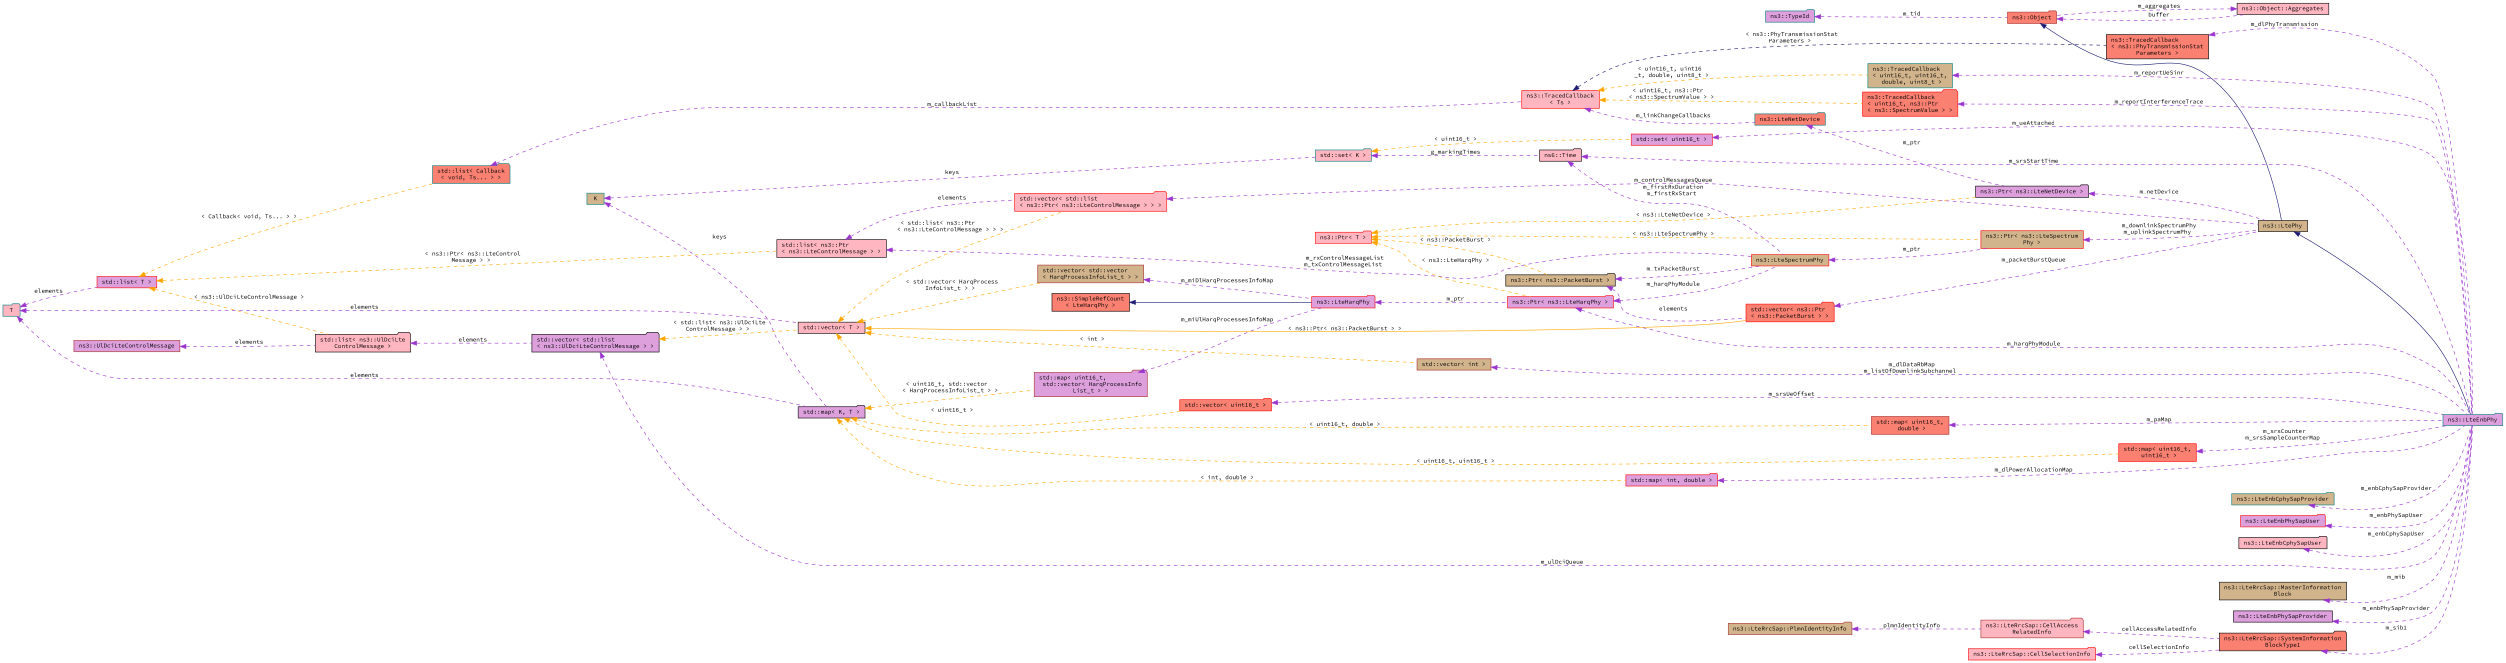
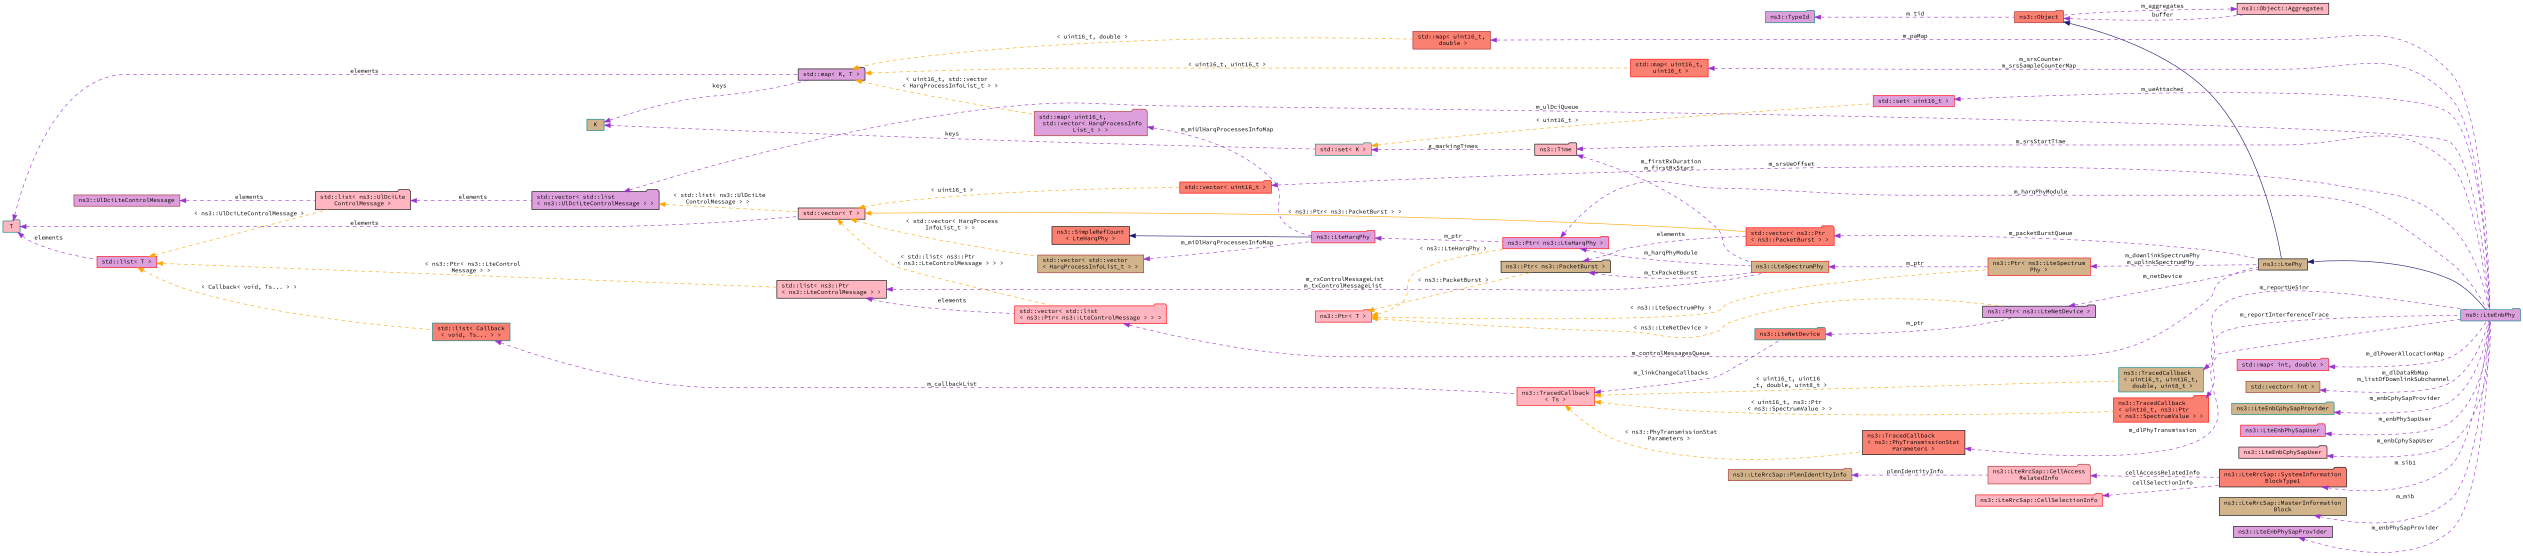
(1839, 45) -> (1711, 458)
(1561, 156) -> (1556, 150)
(471, 175) -> (471, 332)
(1144, 349) -> none
(2473, 420) -> (2491, 315)
(1224, 481) -> none
